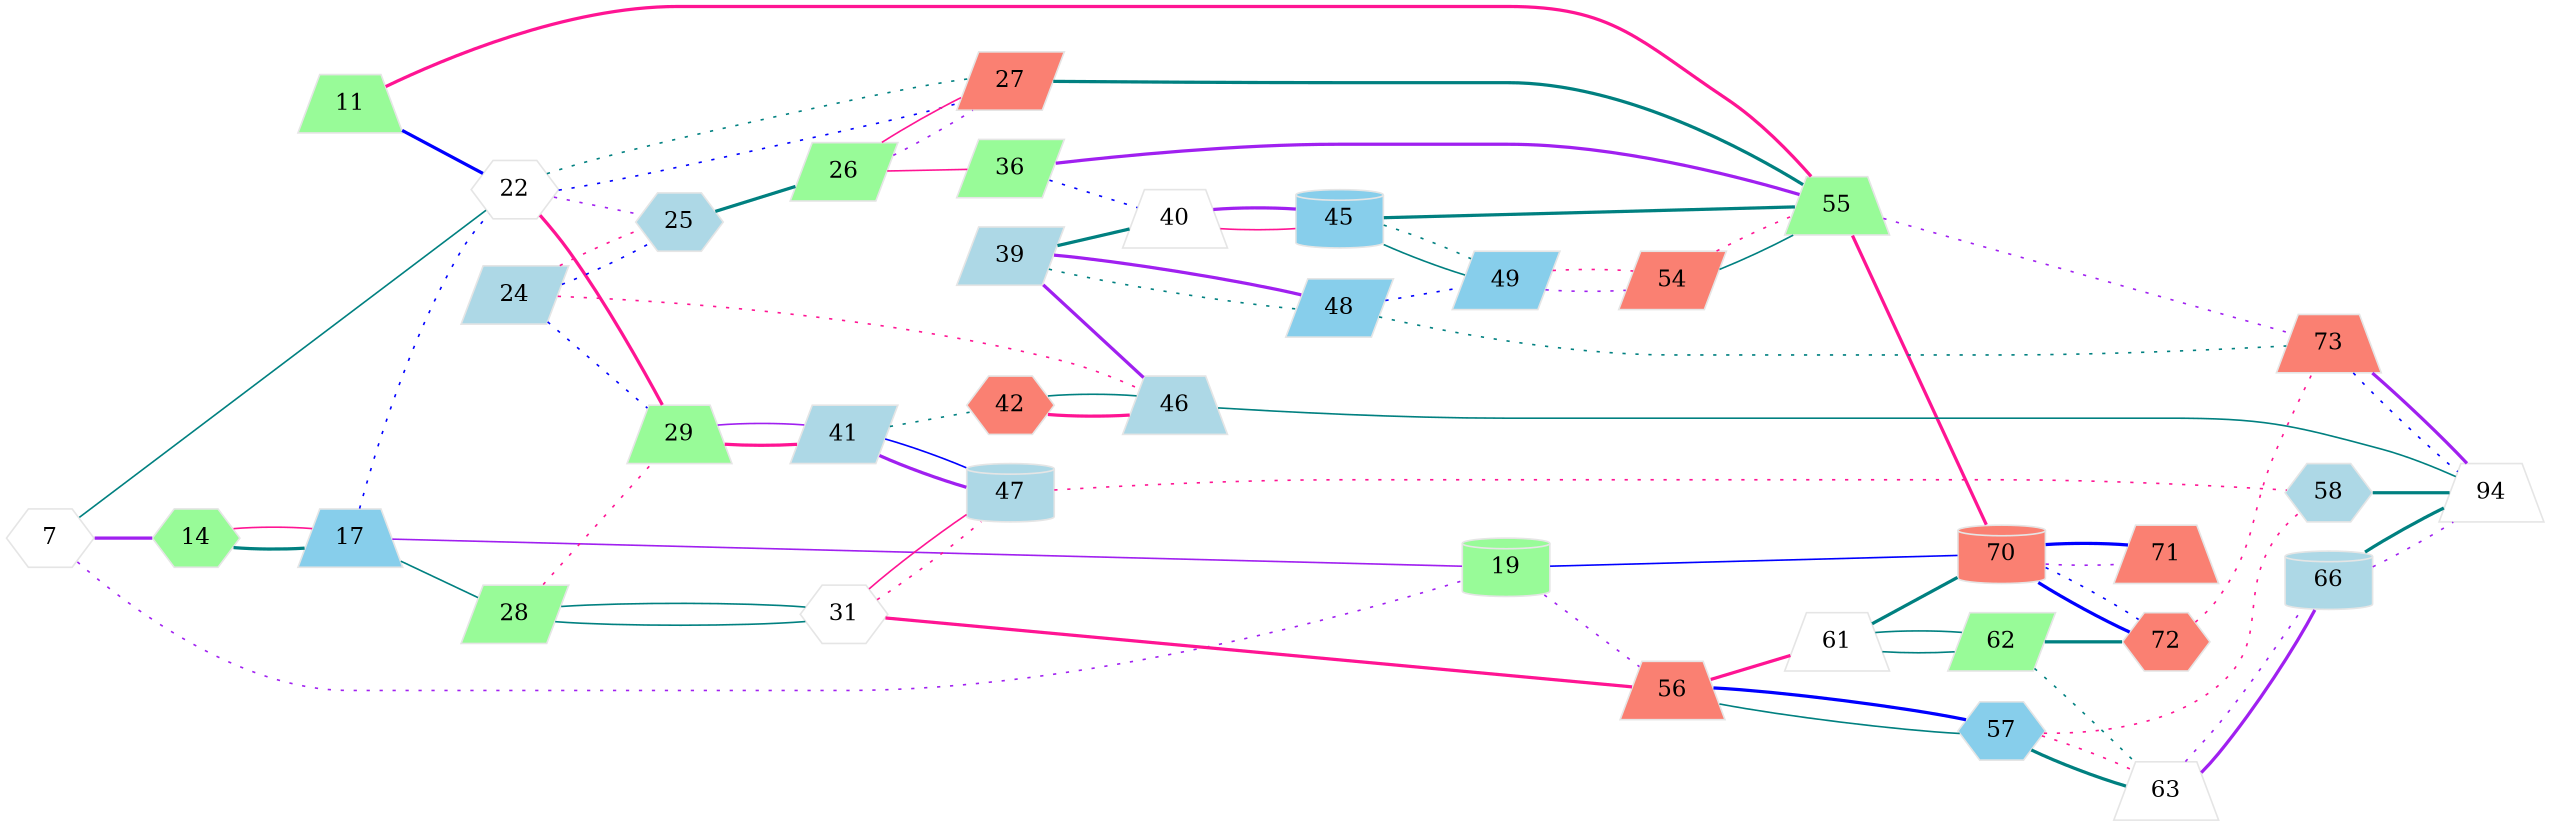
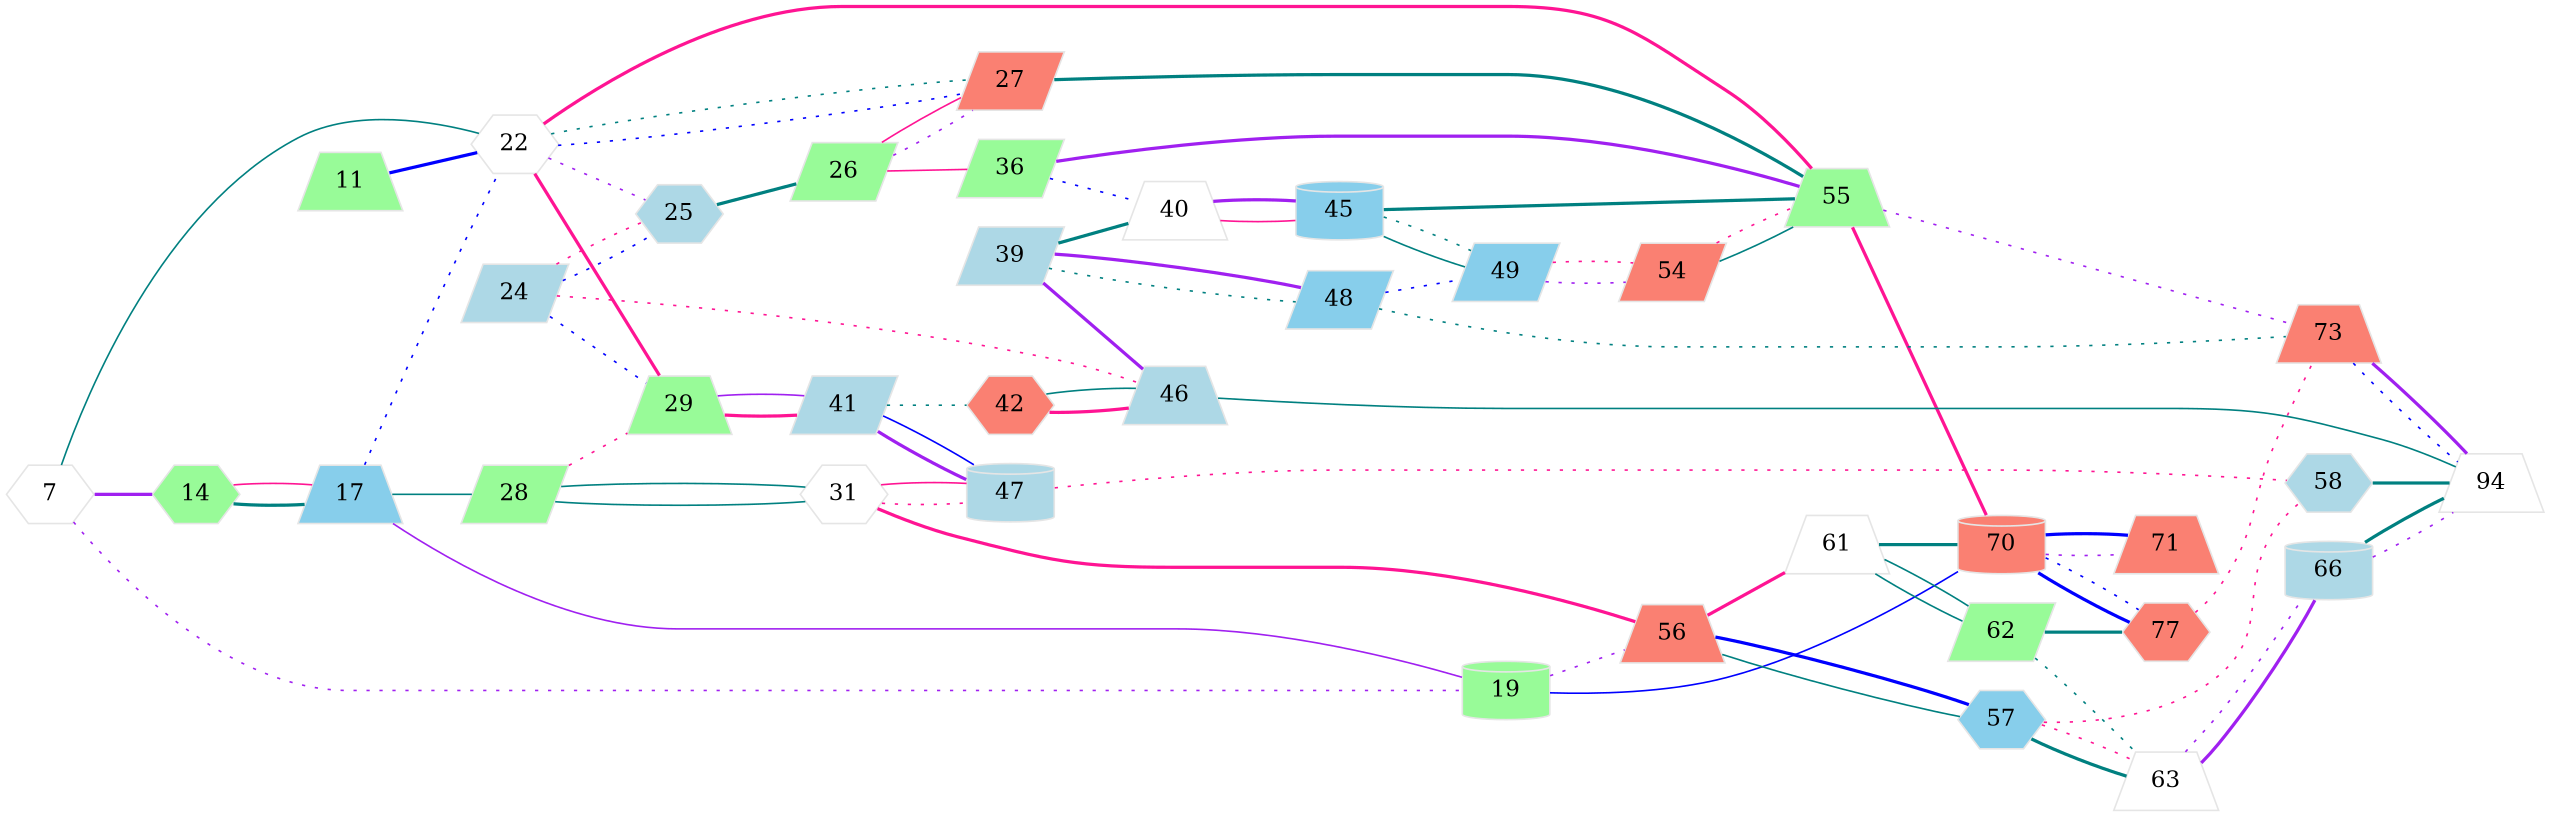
(1119, 6) -> (1190, 6)
(2166, 642) -> (2166, 632)
